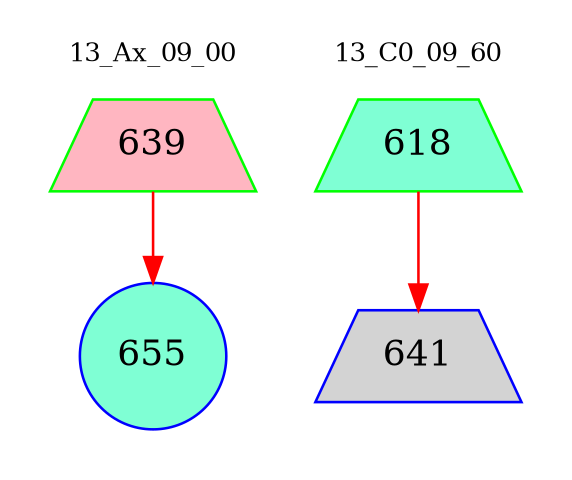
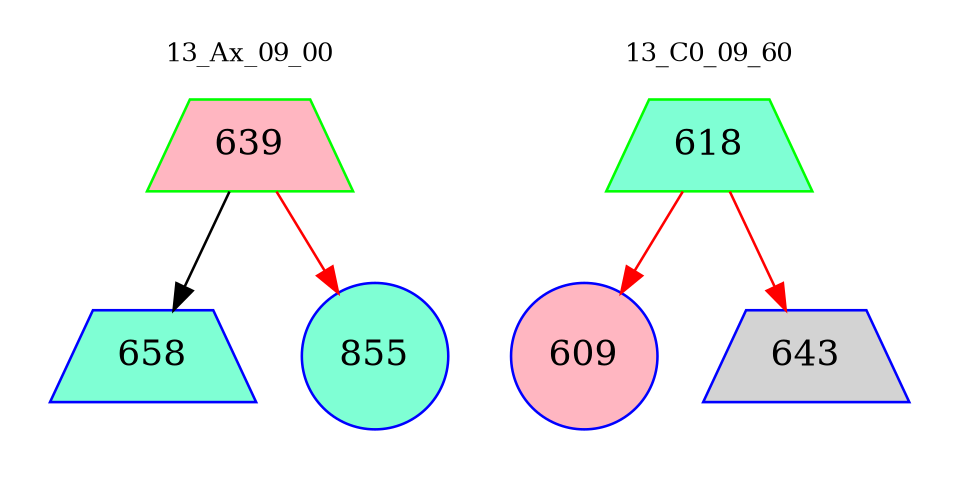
(153, 356) -> (375, 356)
none -> (153, 356)
(418, 356) -> (806, 356)
none -> (584, 356)
